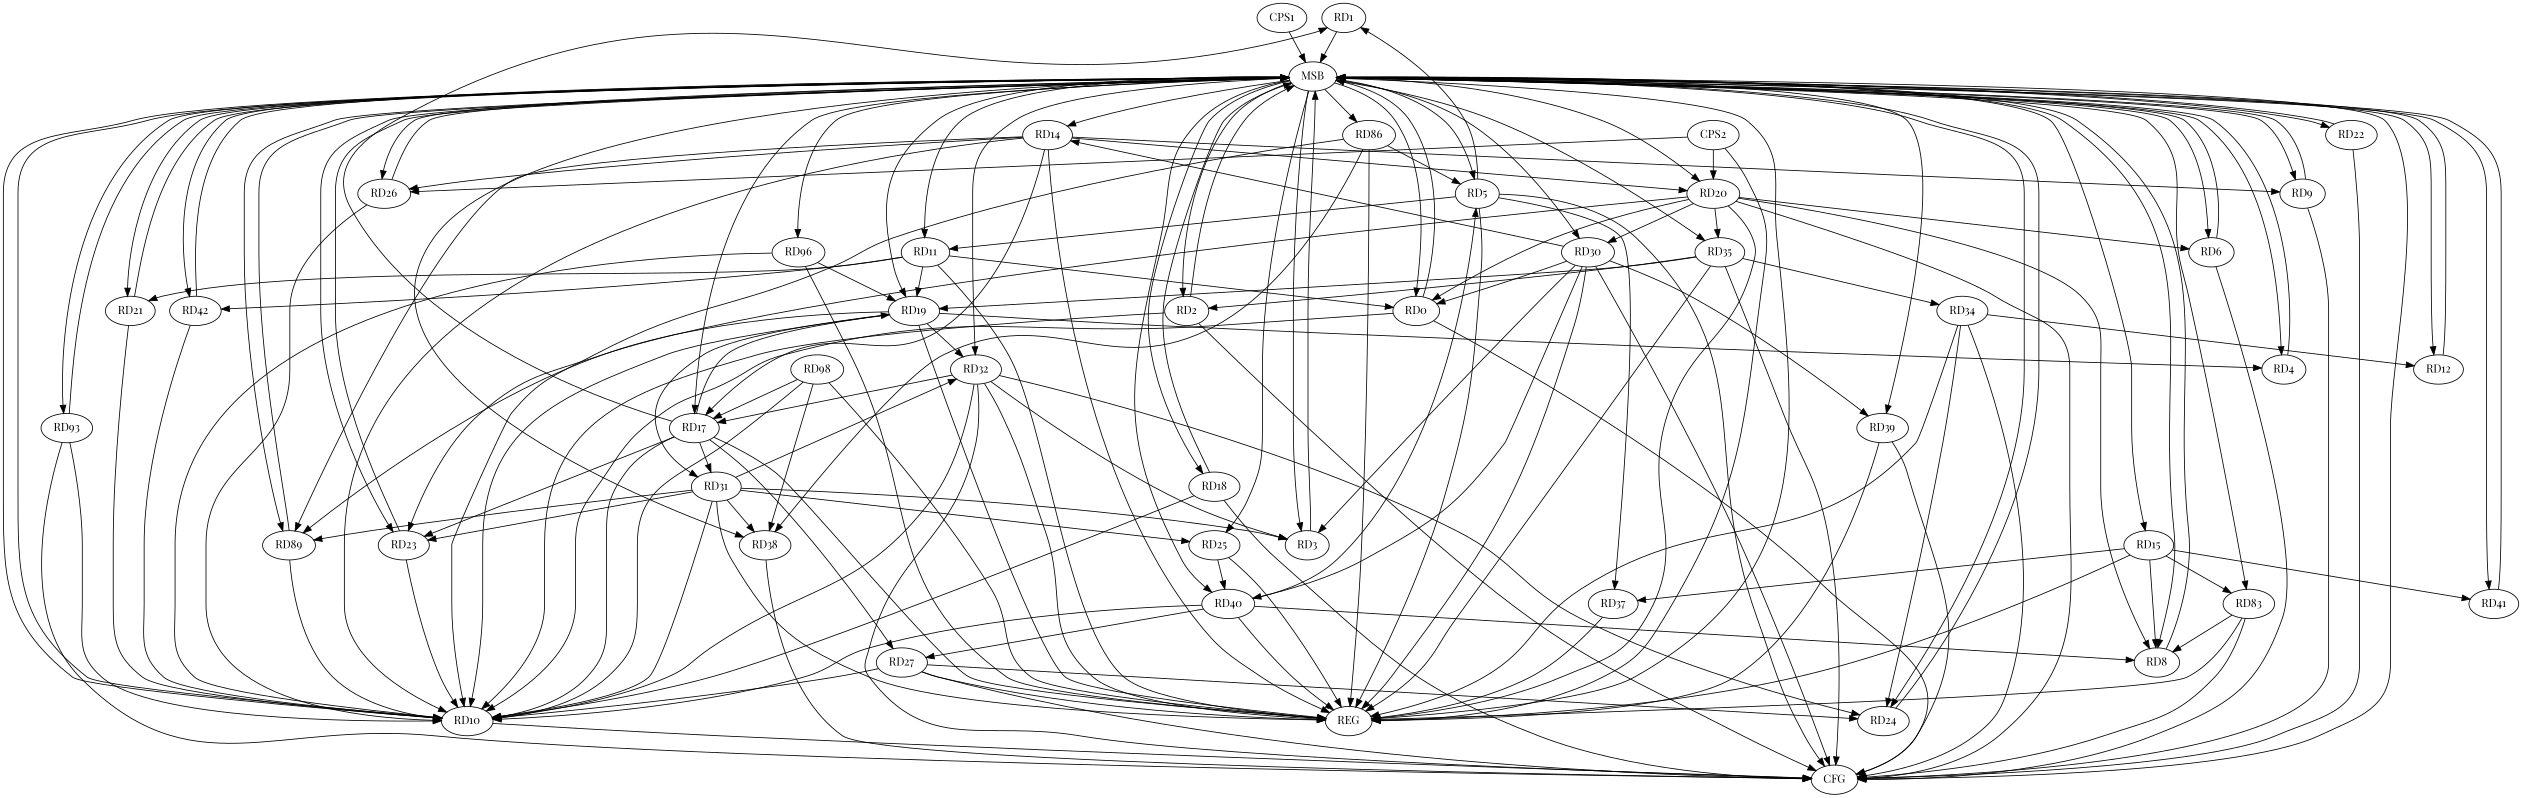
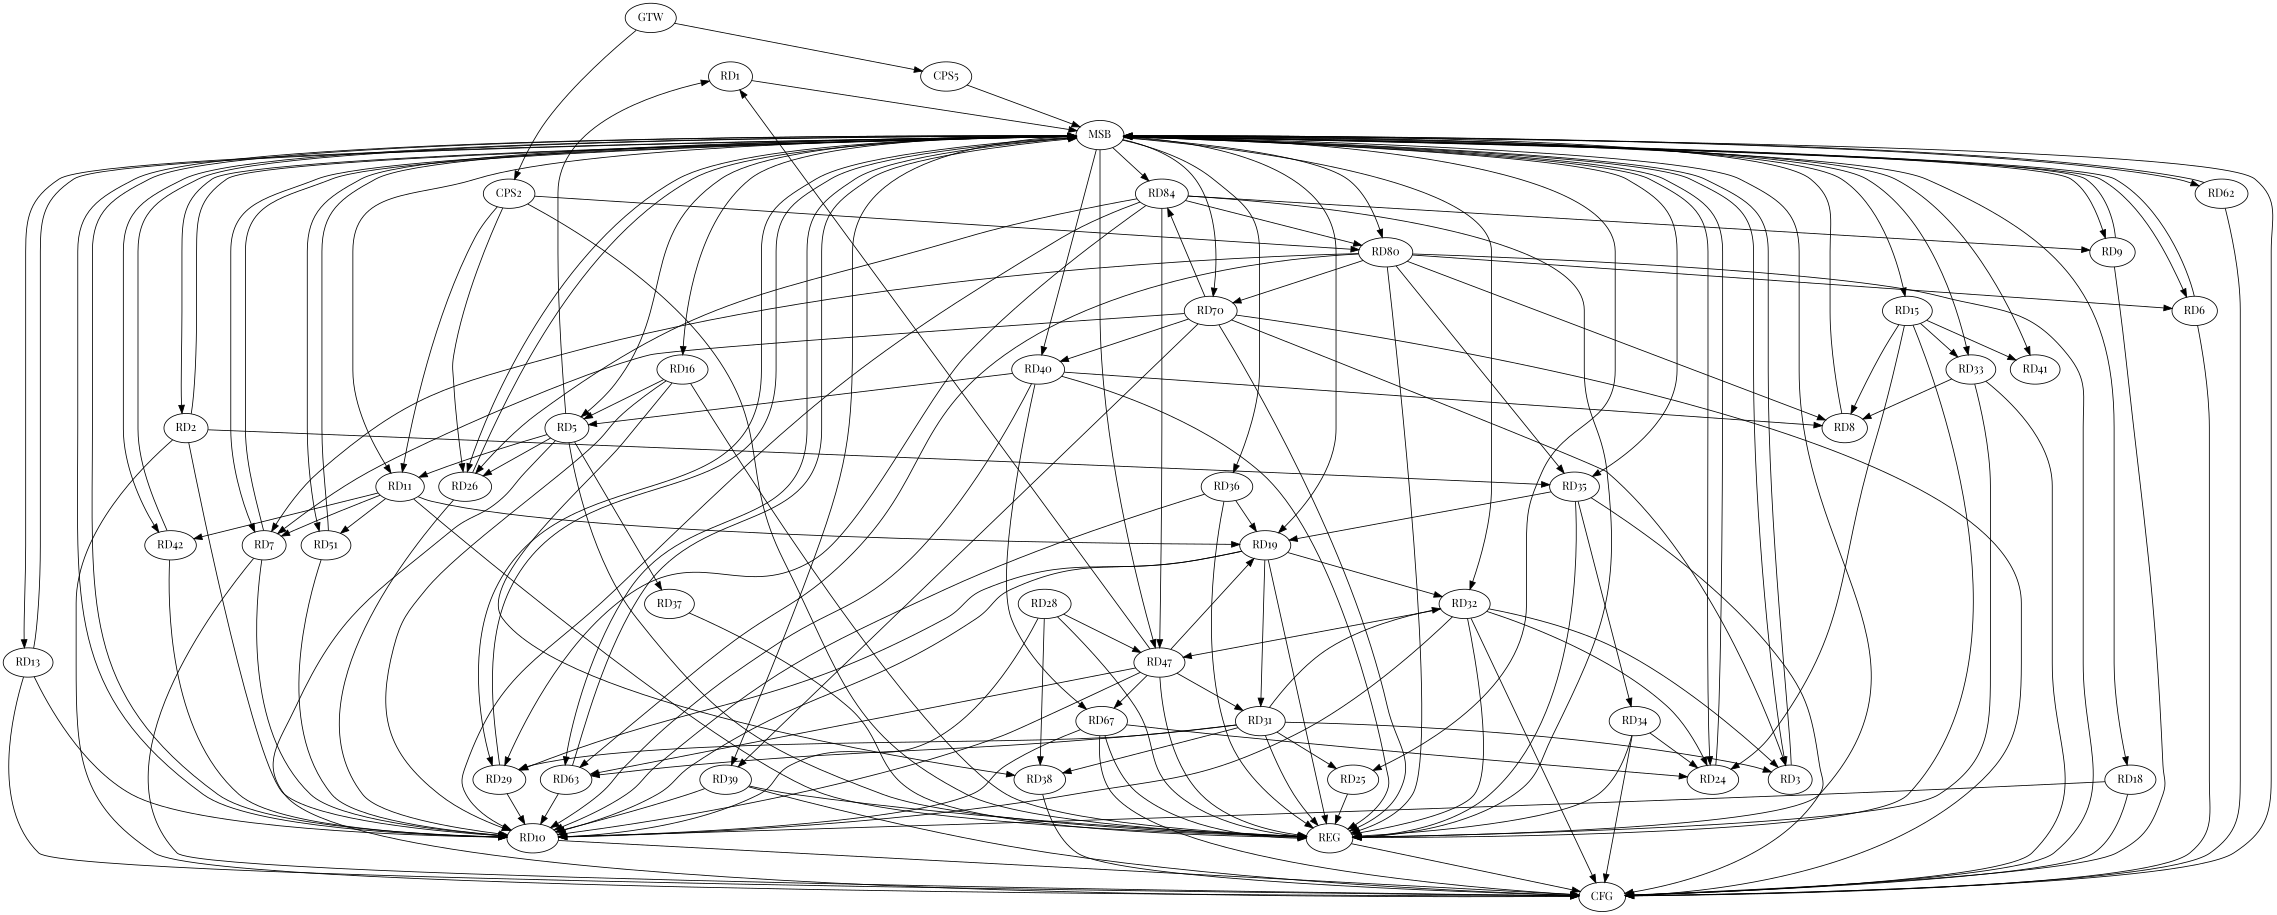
none -> (651, 18)
(1282, 18) -> (946, 77)
(2460, 127) -> none
(2071, 128) -> none
(1048, 135) -> (1162, 194)
(1369, 135) -> (682, 370)
(2351, 135) -> (2222, 194)
(613, 147) -> none
(1713, 194) -> (1386, 252)
(799, 252) -> (1227, 487)
(1588, 252) -> (1211, 311)
(1173, 261) -> none
(1445, 286) -> (875, 456)
(130, 311) -> (326, 545)
(1416, 311) -> (264, 545)
none -> (437, 330)
(817, 370) -> (1045, 604)
(2284, 370) -> none
(2438, 370) -> none
(67, 428) -> (28, 663)
(694, 428) -> (1159, 663)
none -> (520, 455)
(289, 545) -> (499, 780)
(404, 545) -> (566, 780)
(1220, 570) -> none
(1885, 574) -> (1847, 558)
(2249, 604) -> (1971, 370)
(657, 663) -> (638, 809)
(902, 663) -> (1102, 721)
none -> (1462, 867)
